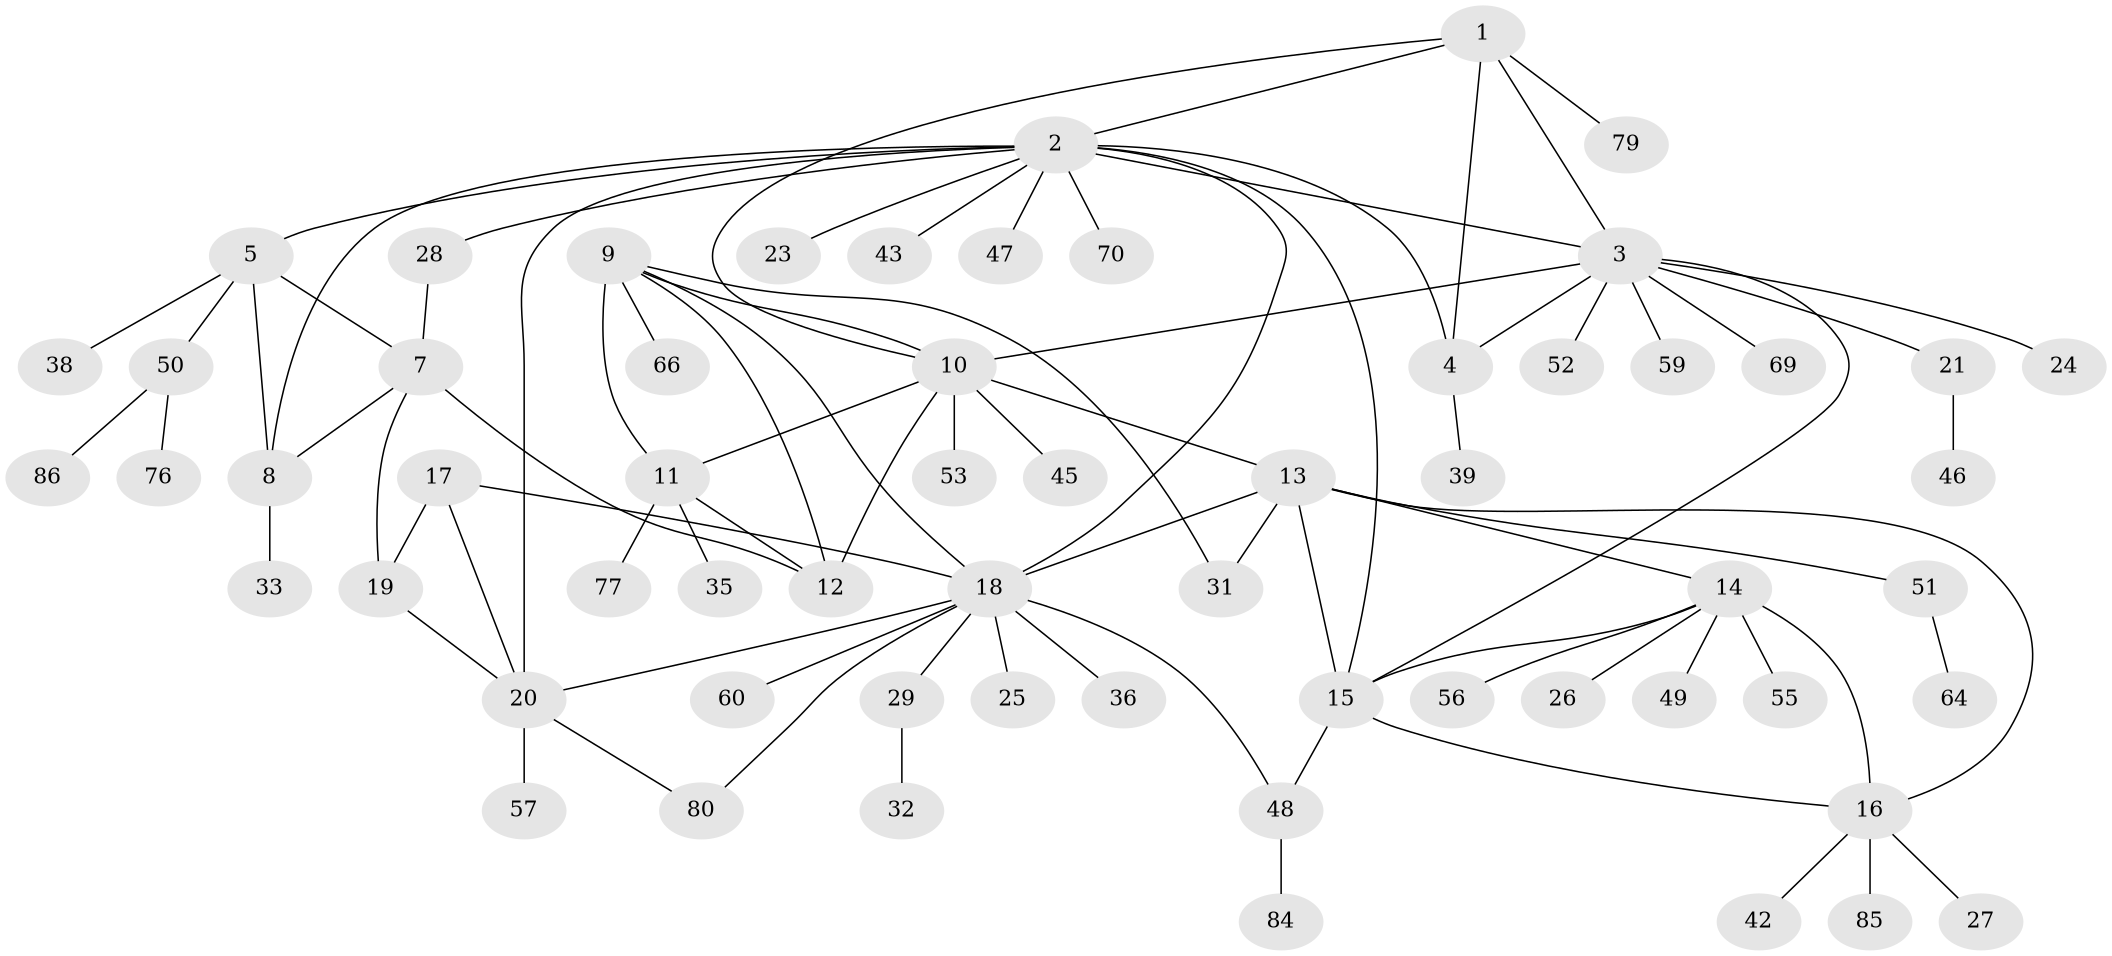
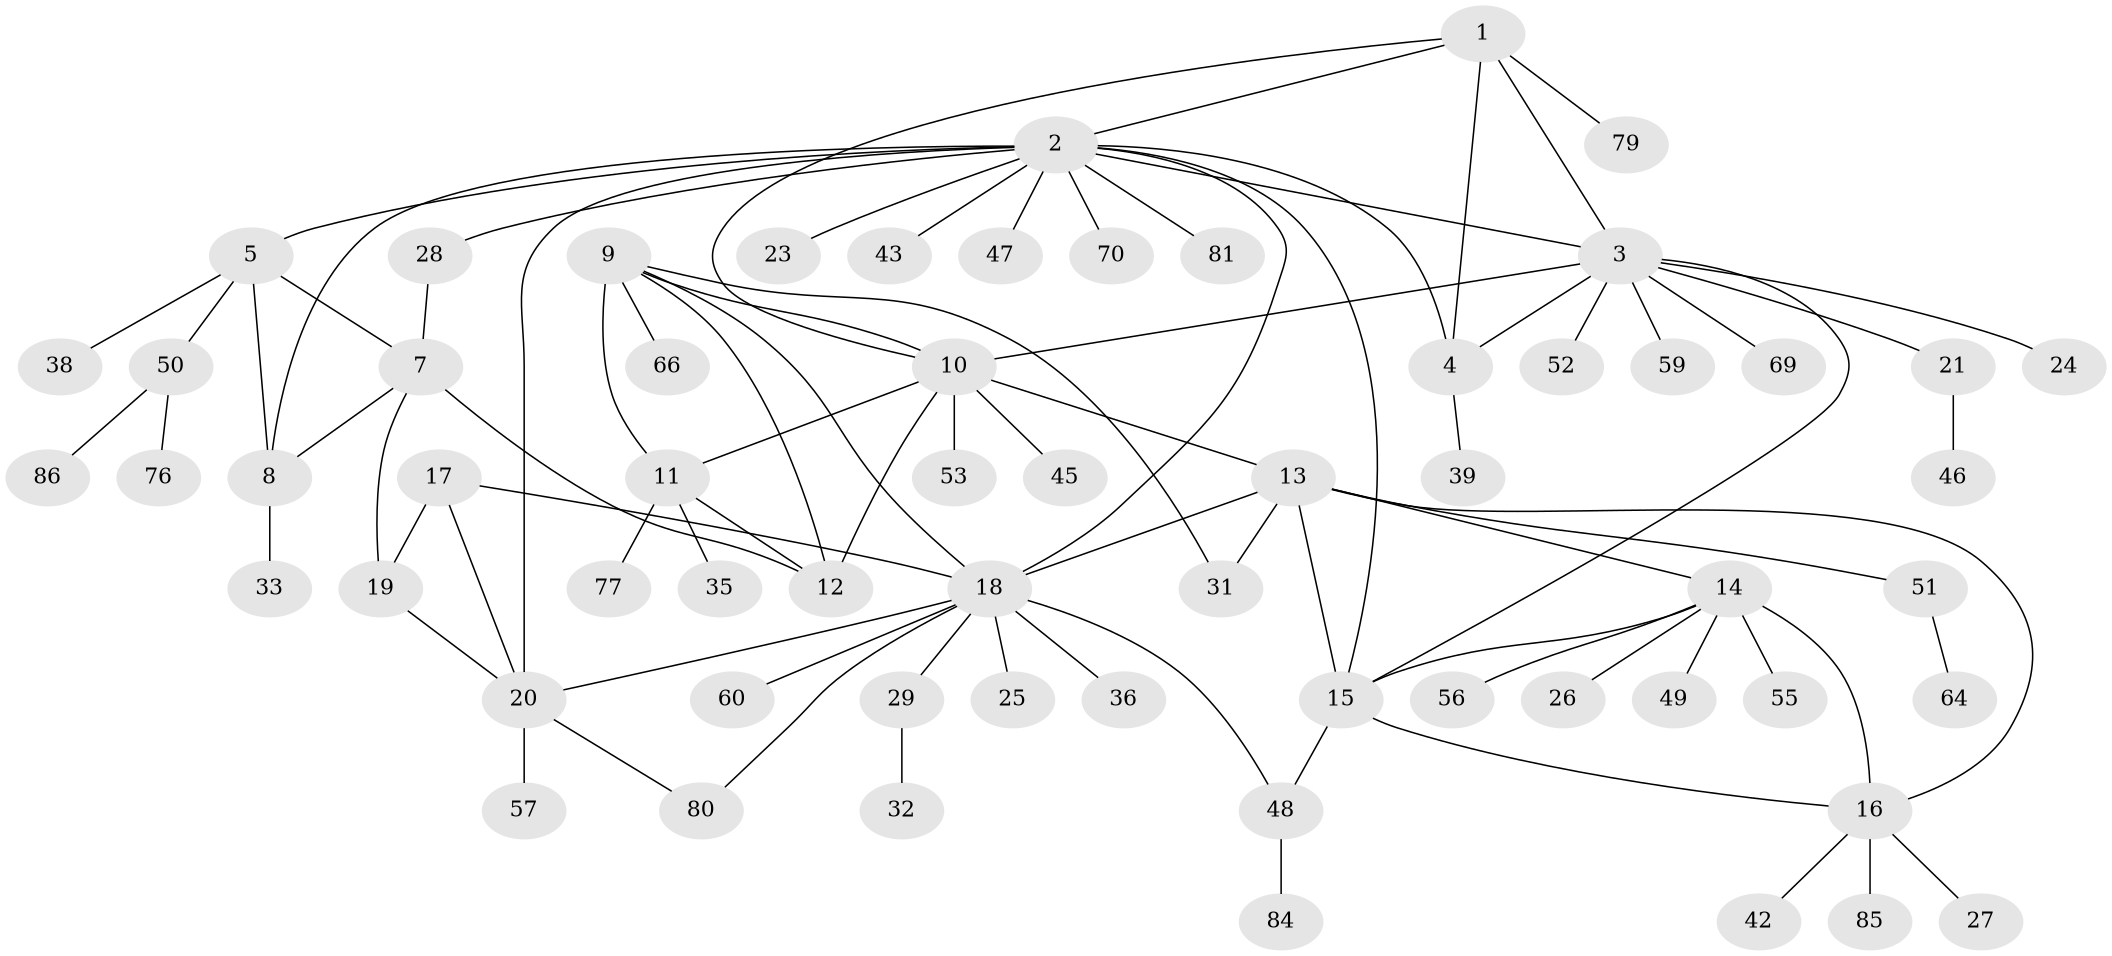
none -> (1223, 256)
